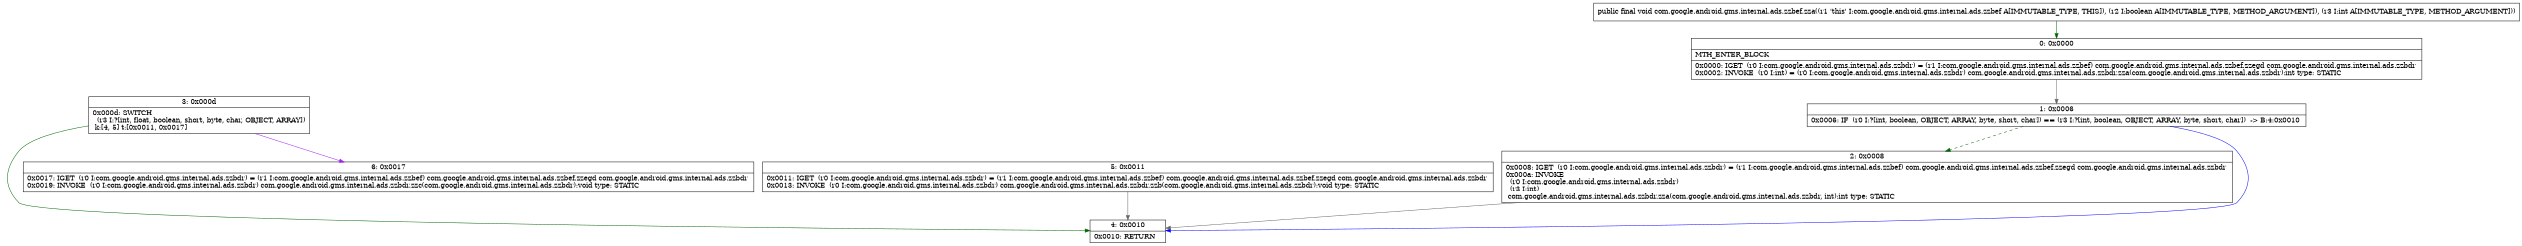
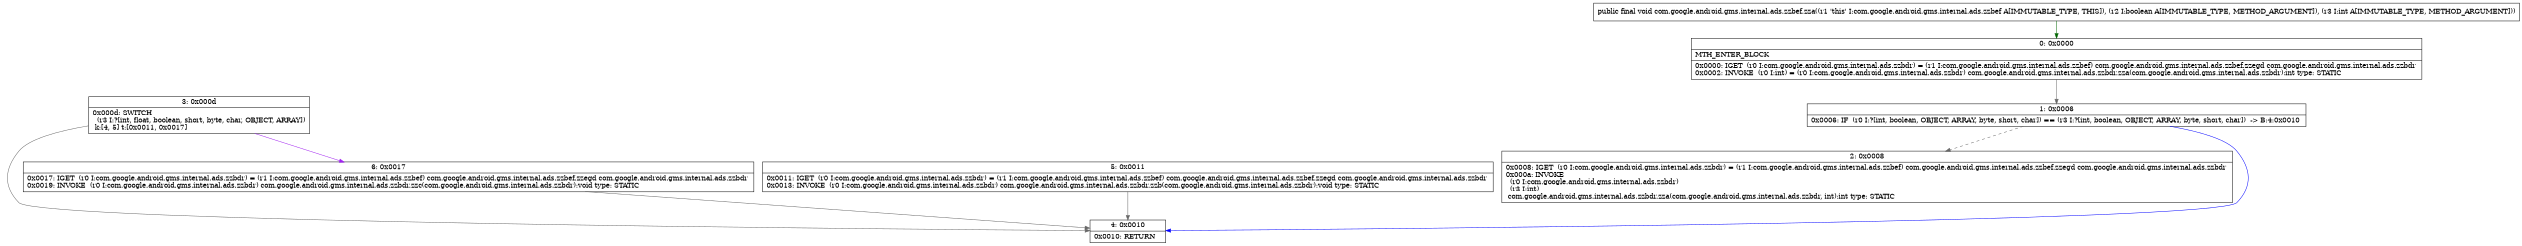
(1987, 138) -> (1987, 138)
(1346, 215) -> (835, 210)
(485, 223) -> (485, 223)
